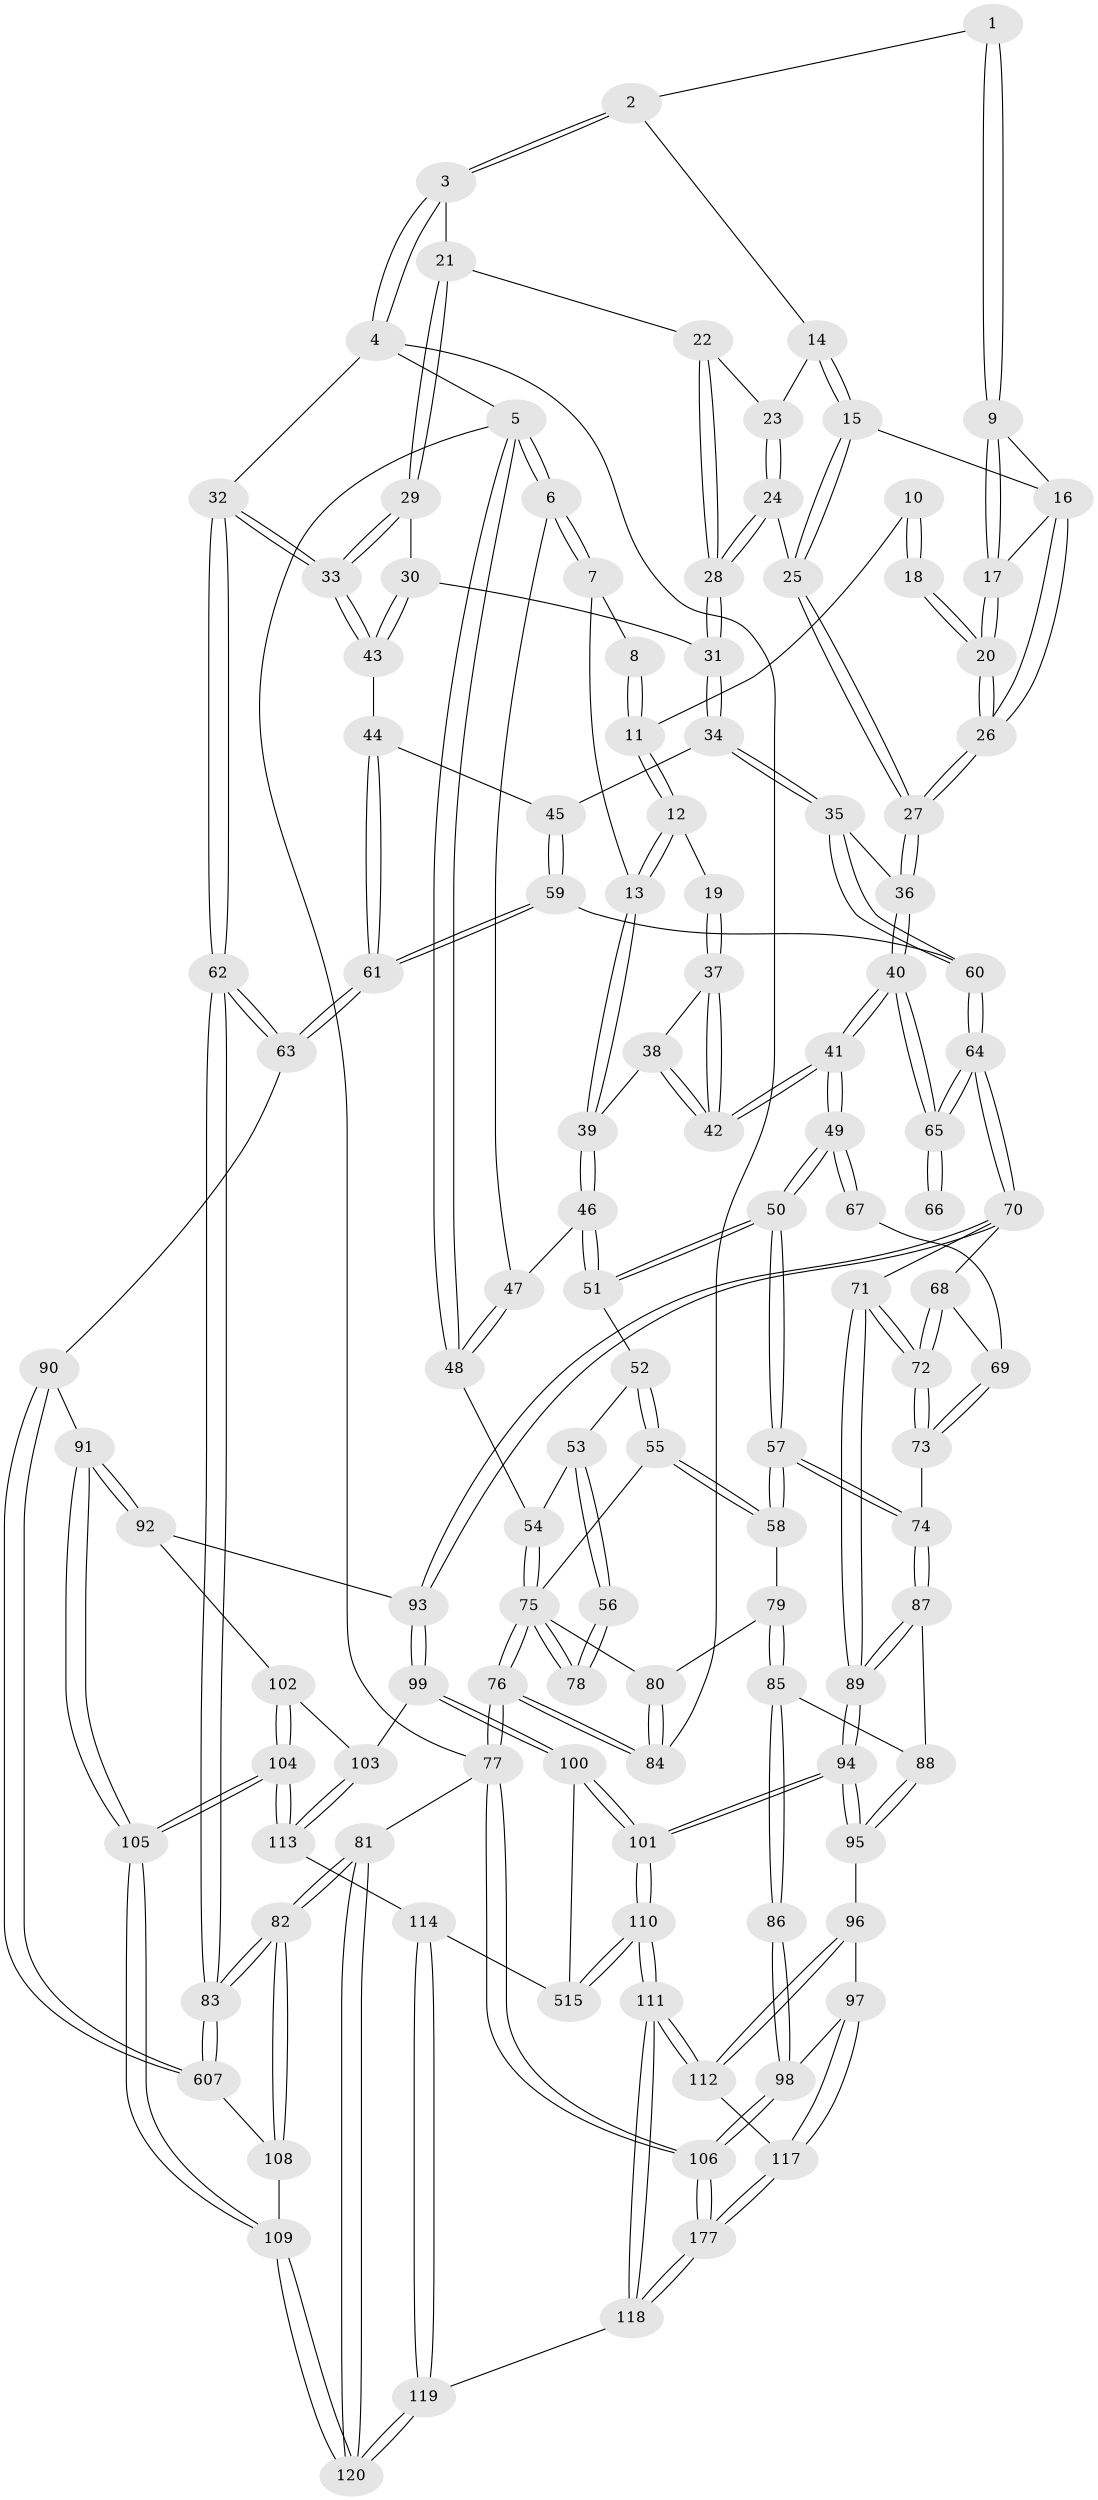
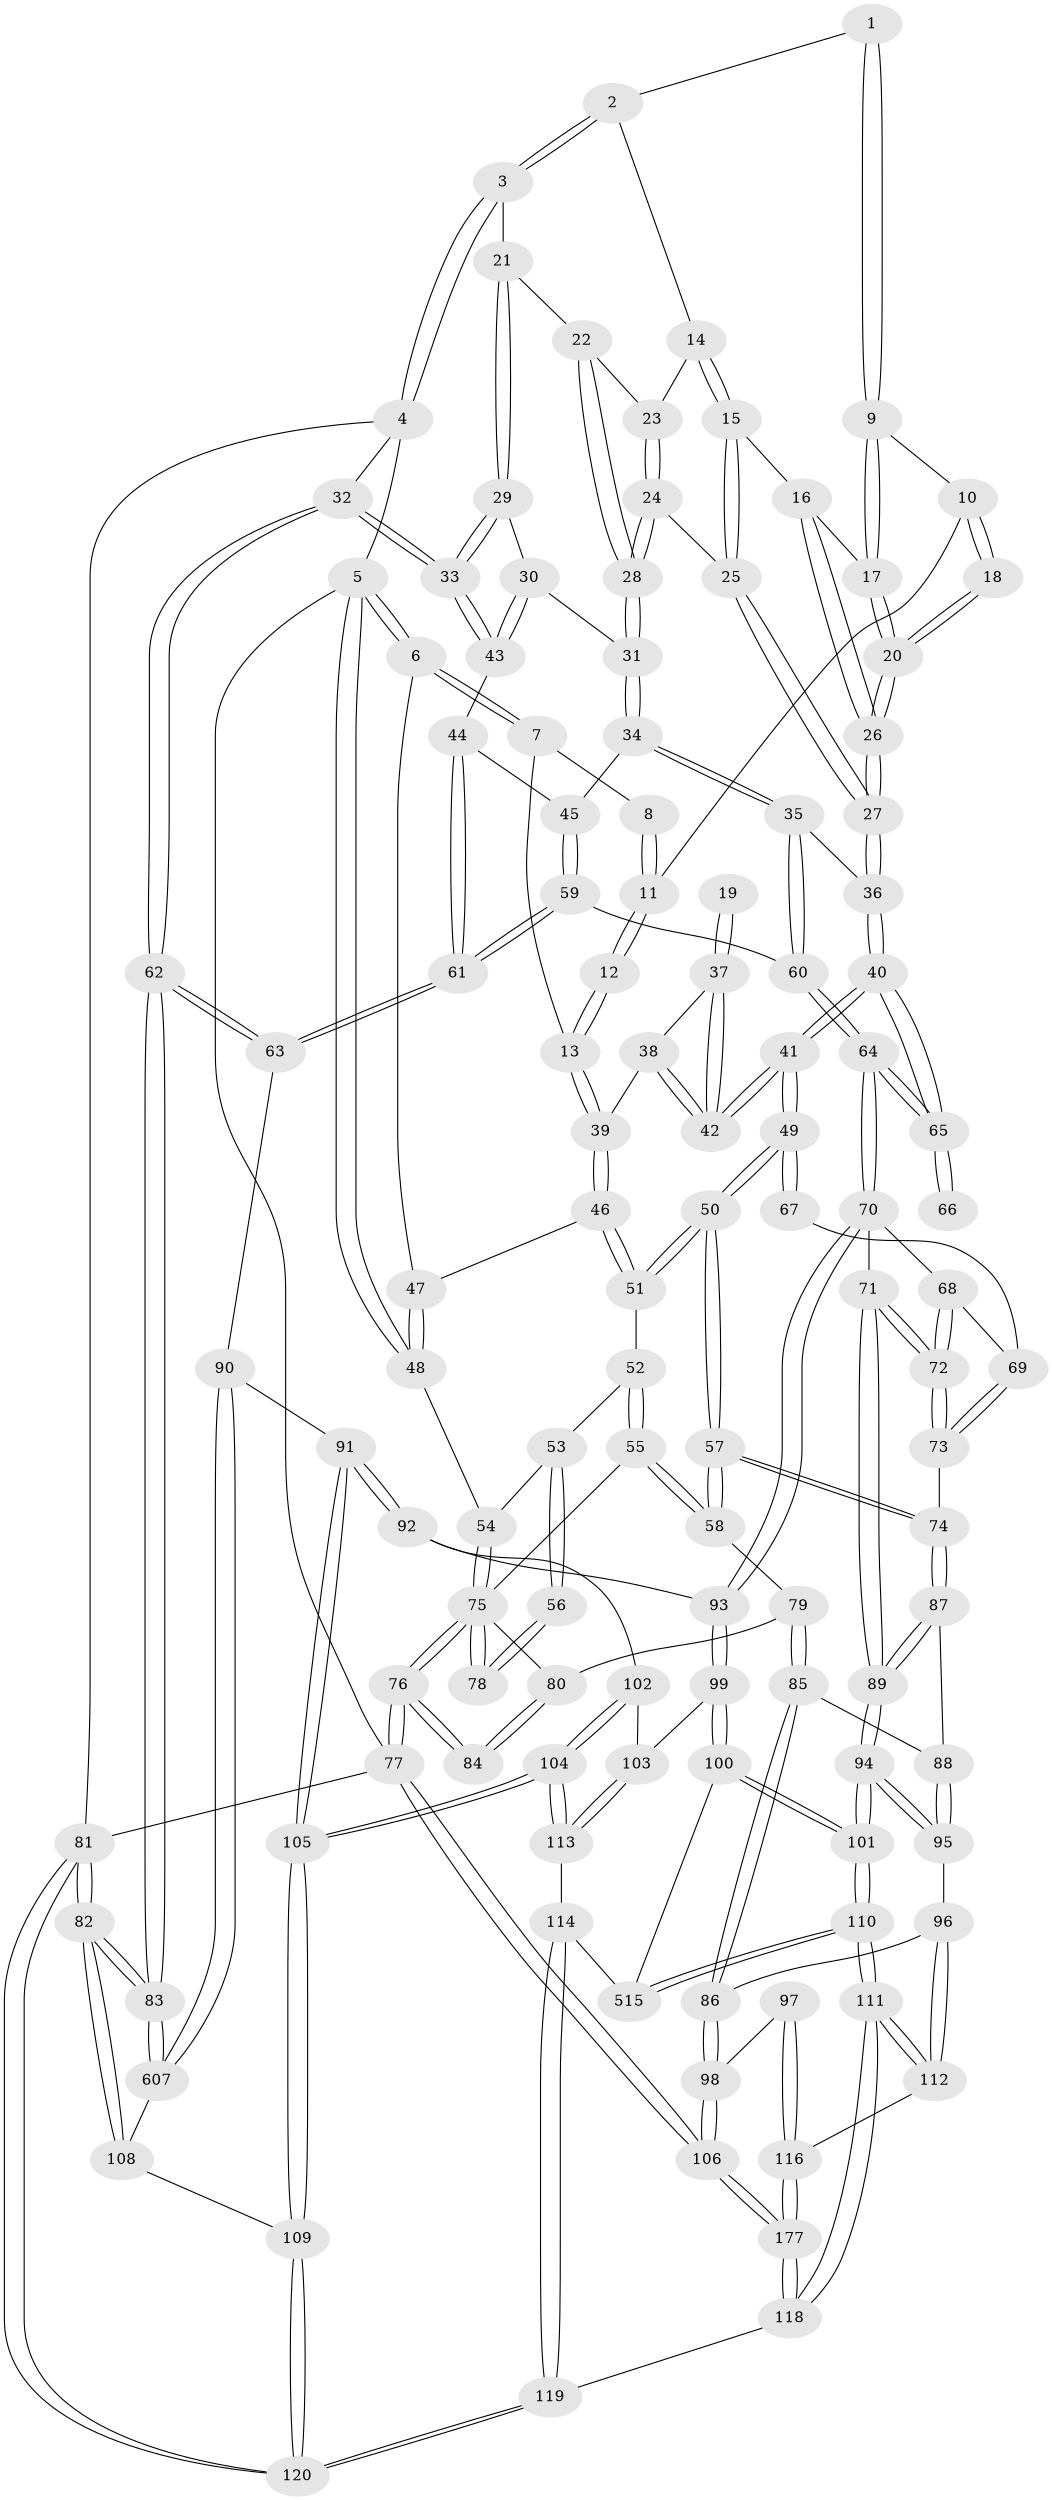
(1028, 459) -> (920, 459)
(695, 854) -> none
(775, 956) -> (90, 1024)
(856, 1962) -> (827, 1962)
(787, 2160) -> (790, 2160)
